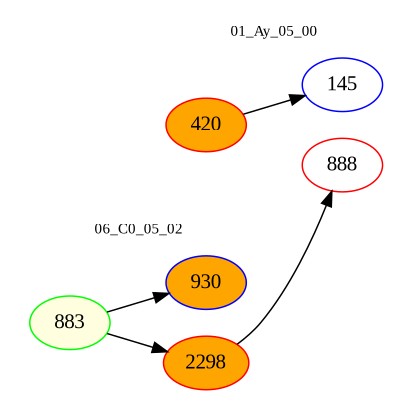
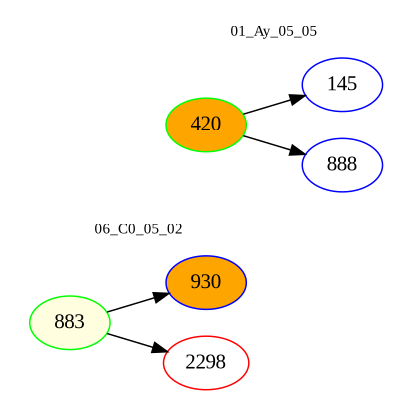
(274, 32) -> (274, 32)
(206, 125) -> (206, 125)
(342, 165) -> (342, 165)
(290, 280) -> (267, 143)
(206, 363) -> (206, 363)
